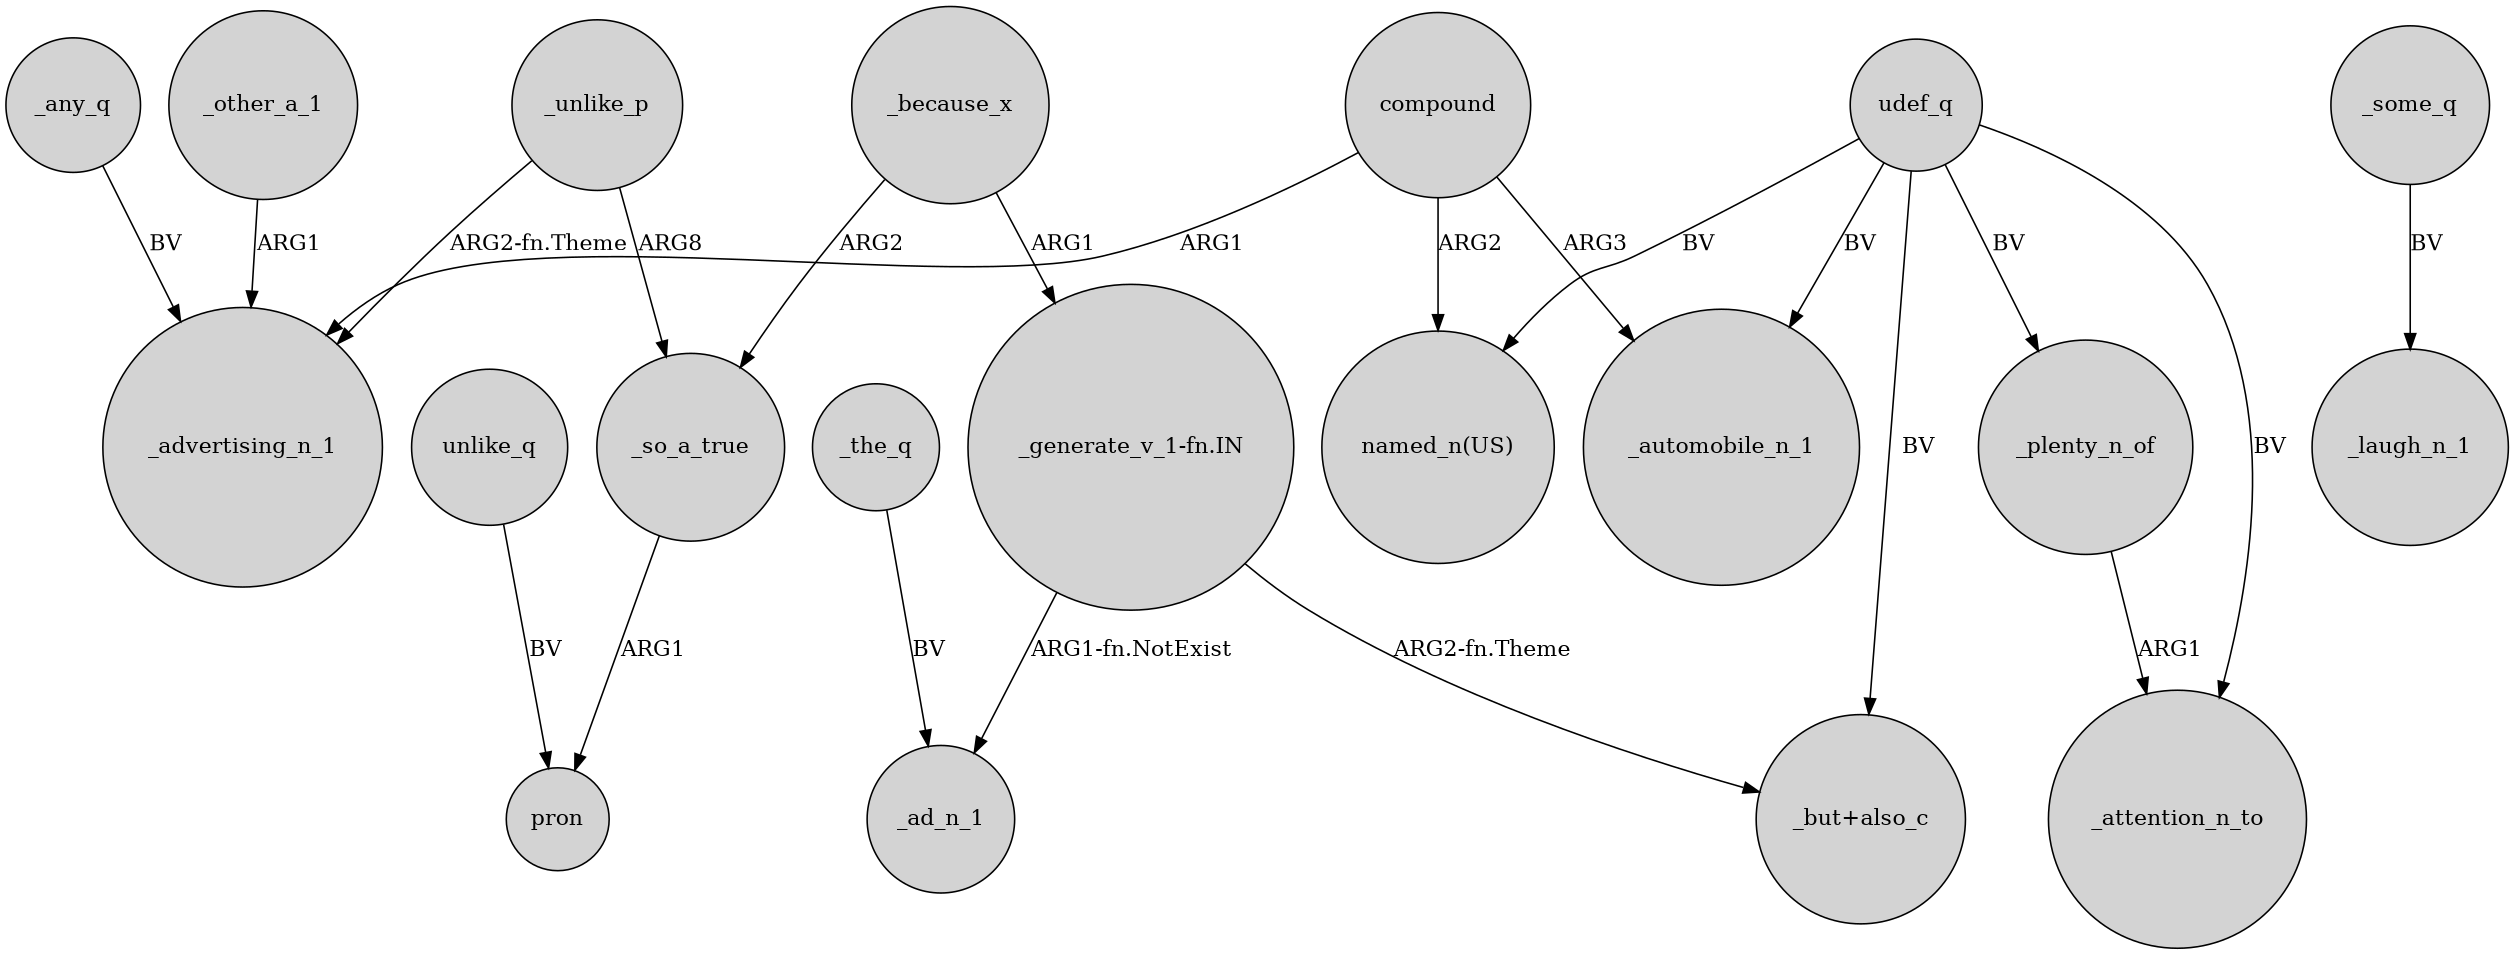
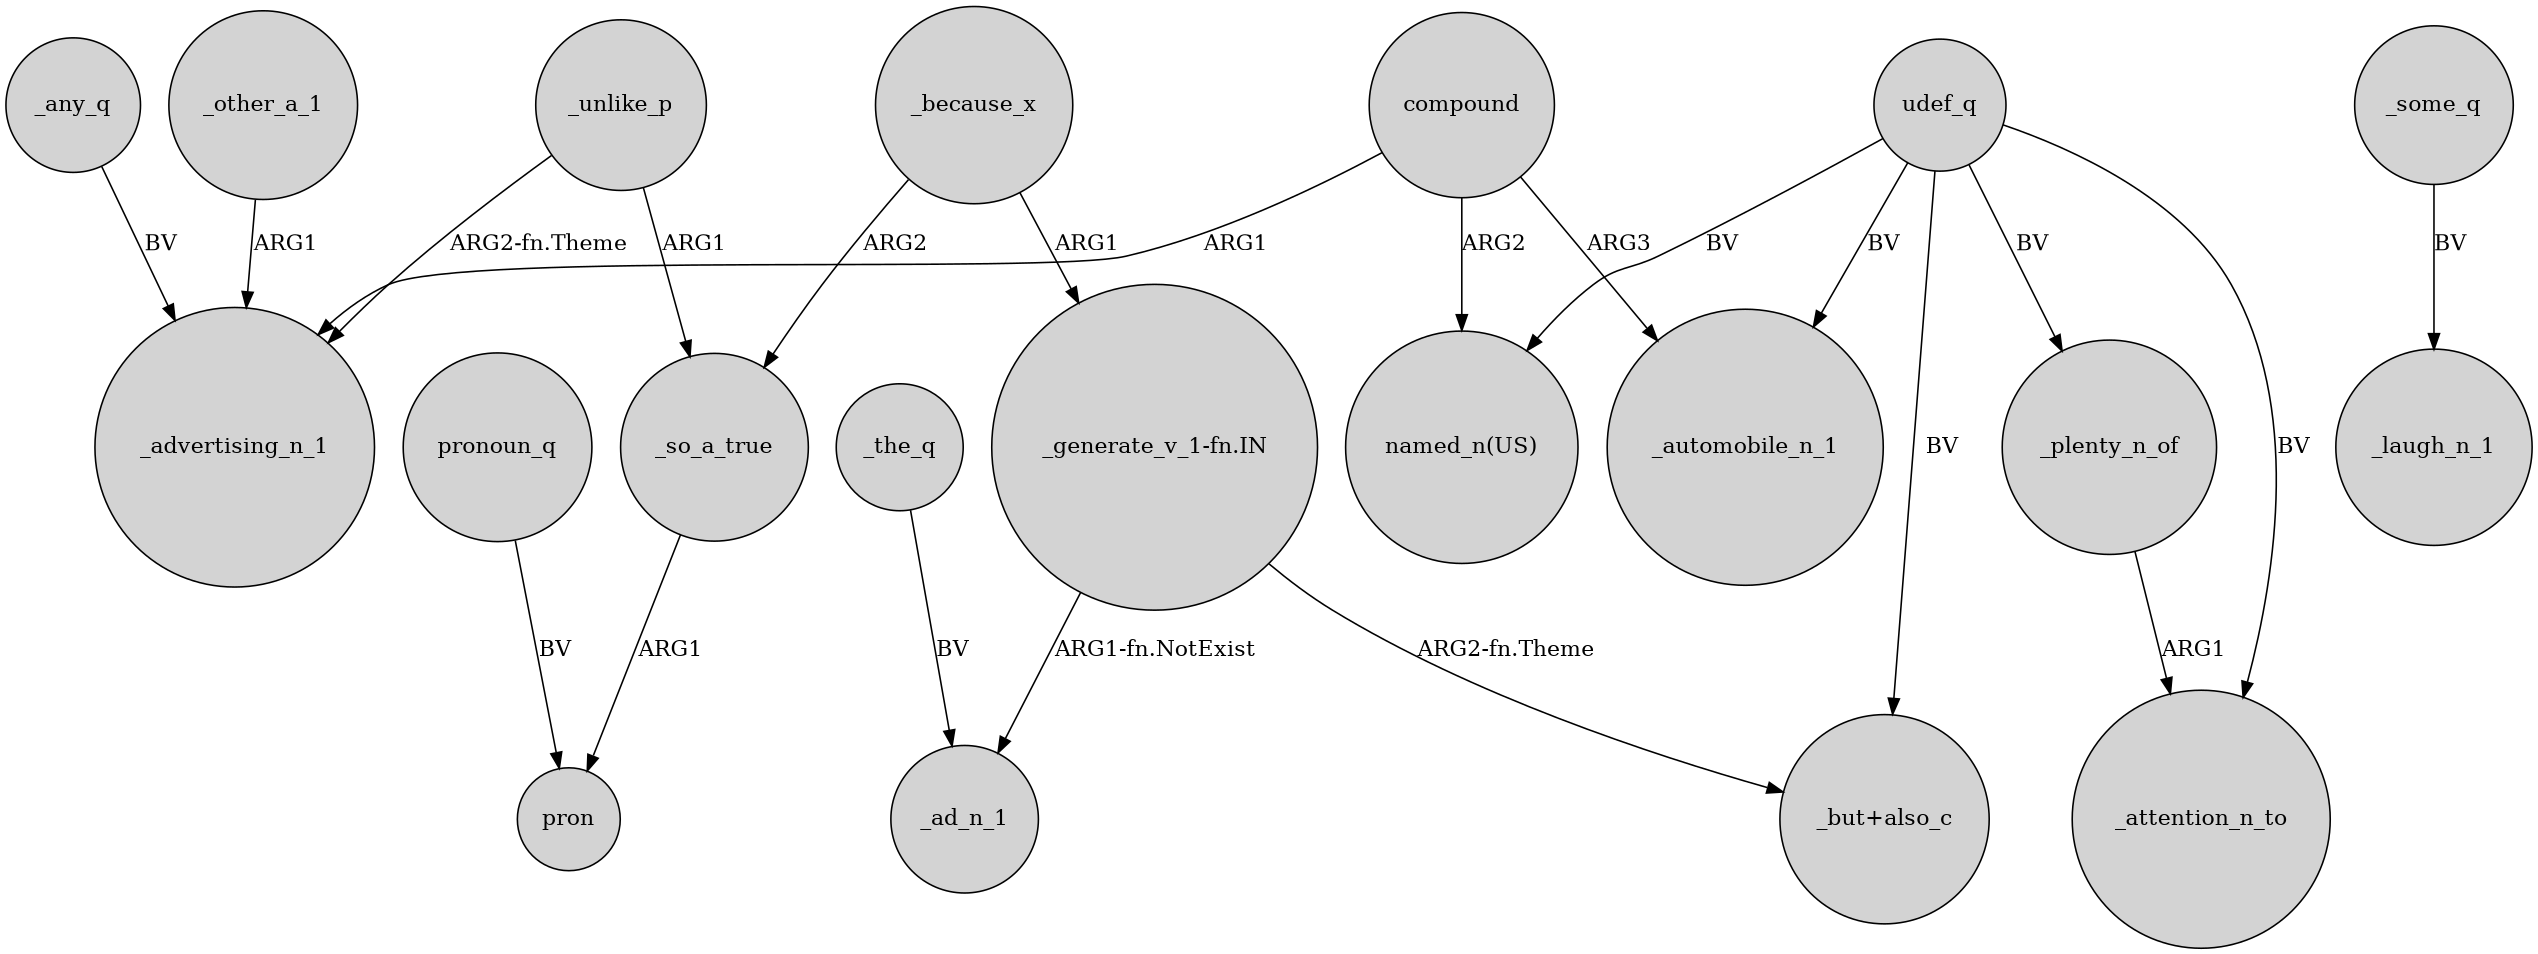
(671, 244) -> (695, 244)
(490, 447) -> (498, 447)
